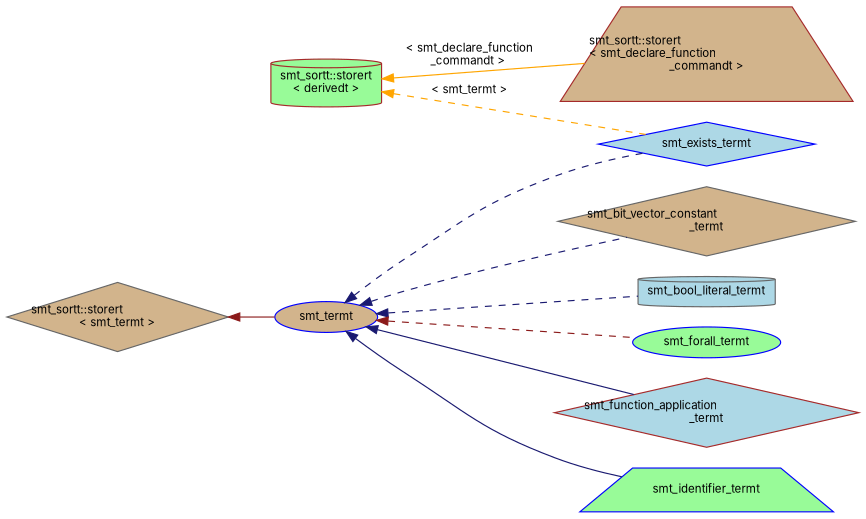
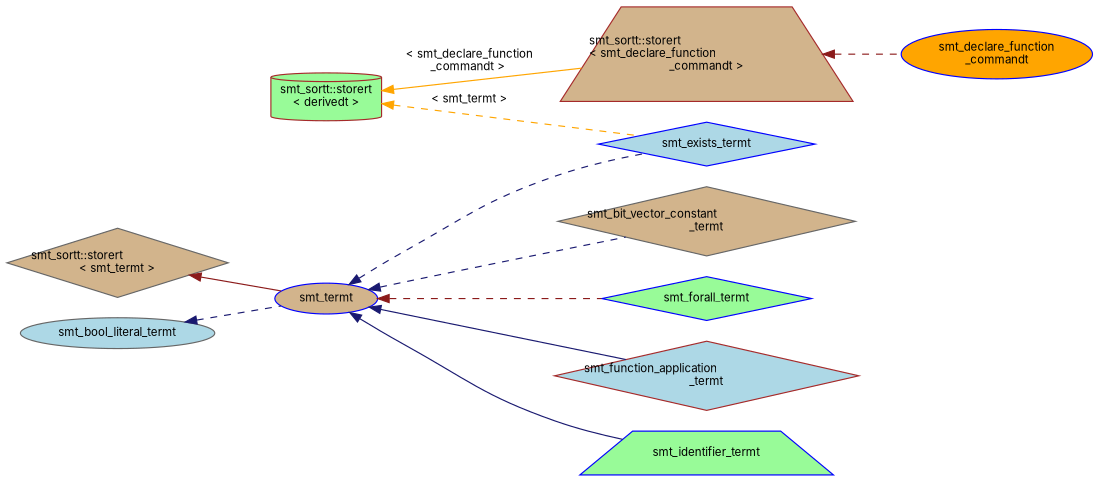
none -> (997, 54)
(707, 292) -> (118, 333)
(513, 305) -> (239, 313)
(707, 342) -> (707, 299)
